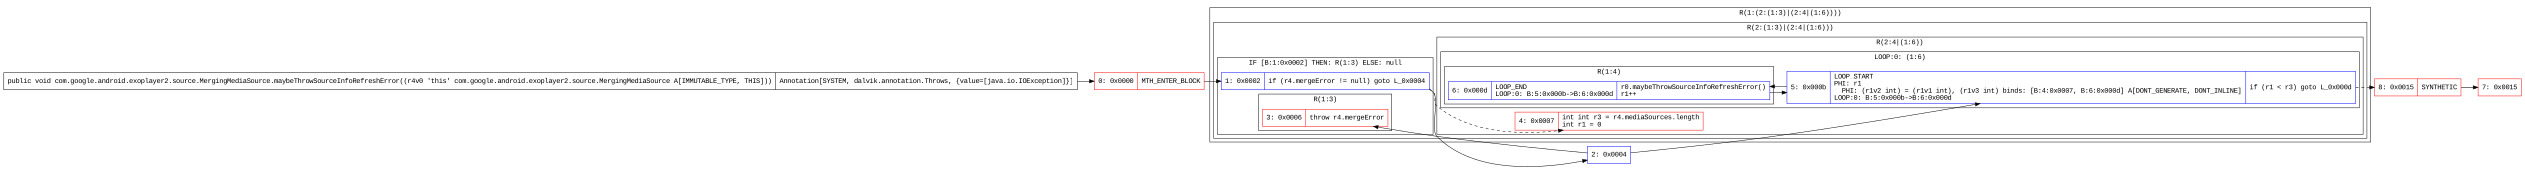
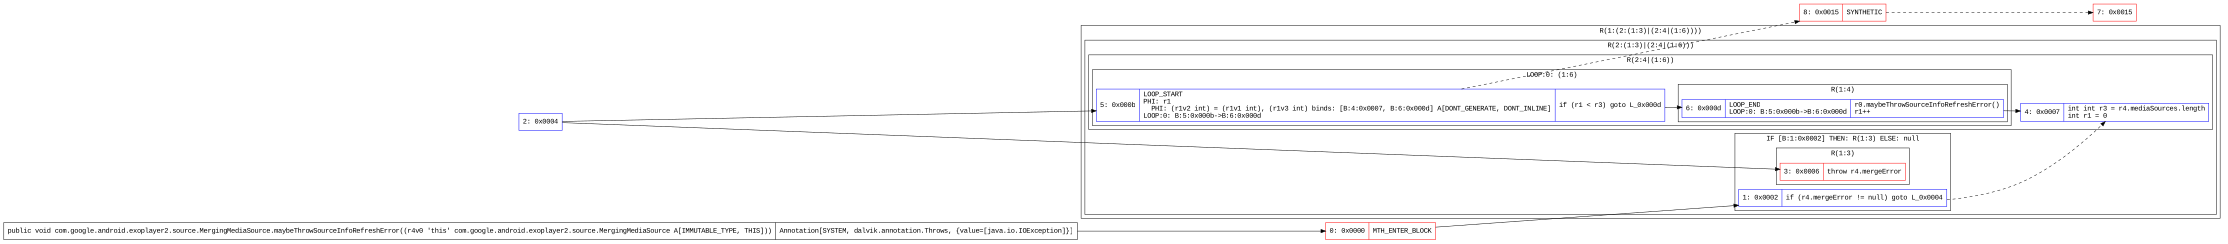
(2467, 87) -> (1987, 13)
(1777, 93) -> (2010, 111)
(1609, 121) -> (2115, 112)
(1482, 161) -> none
